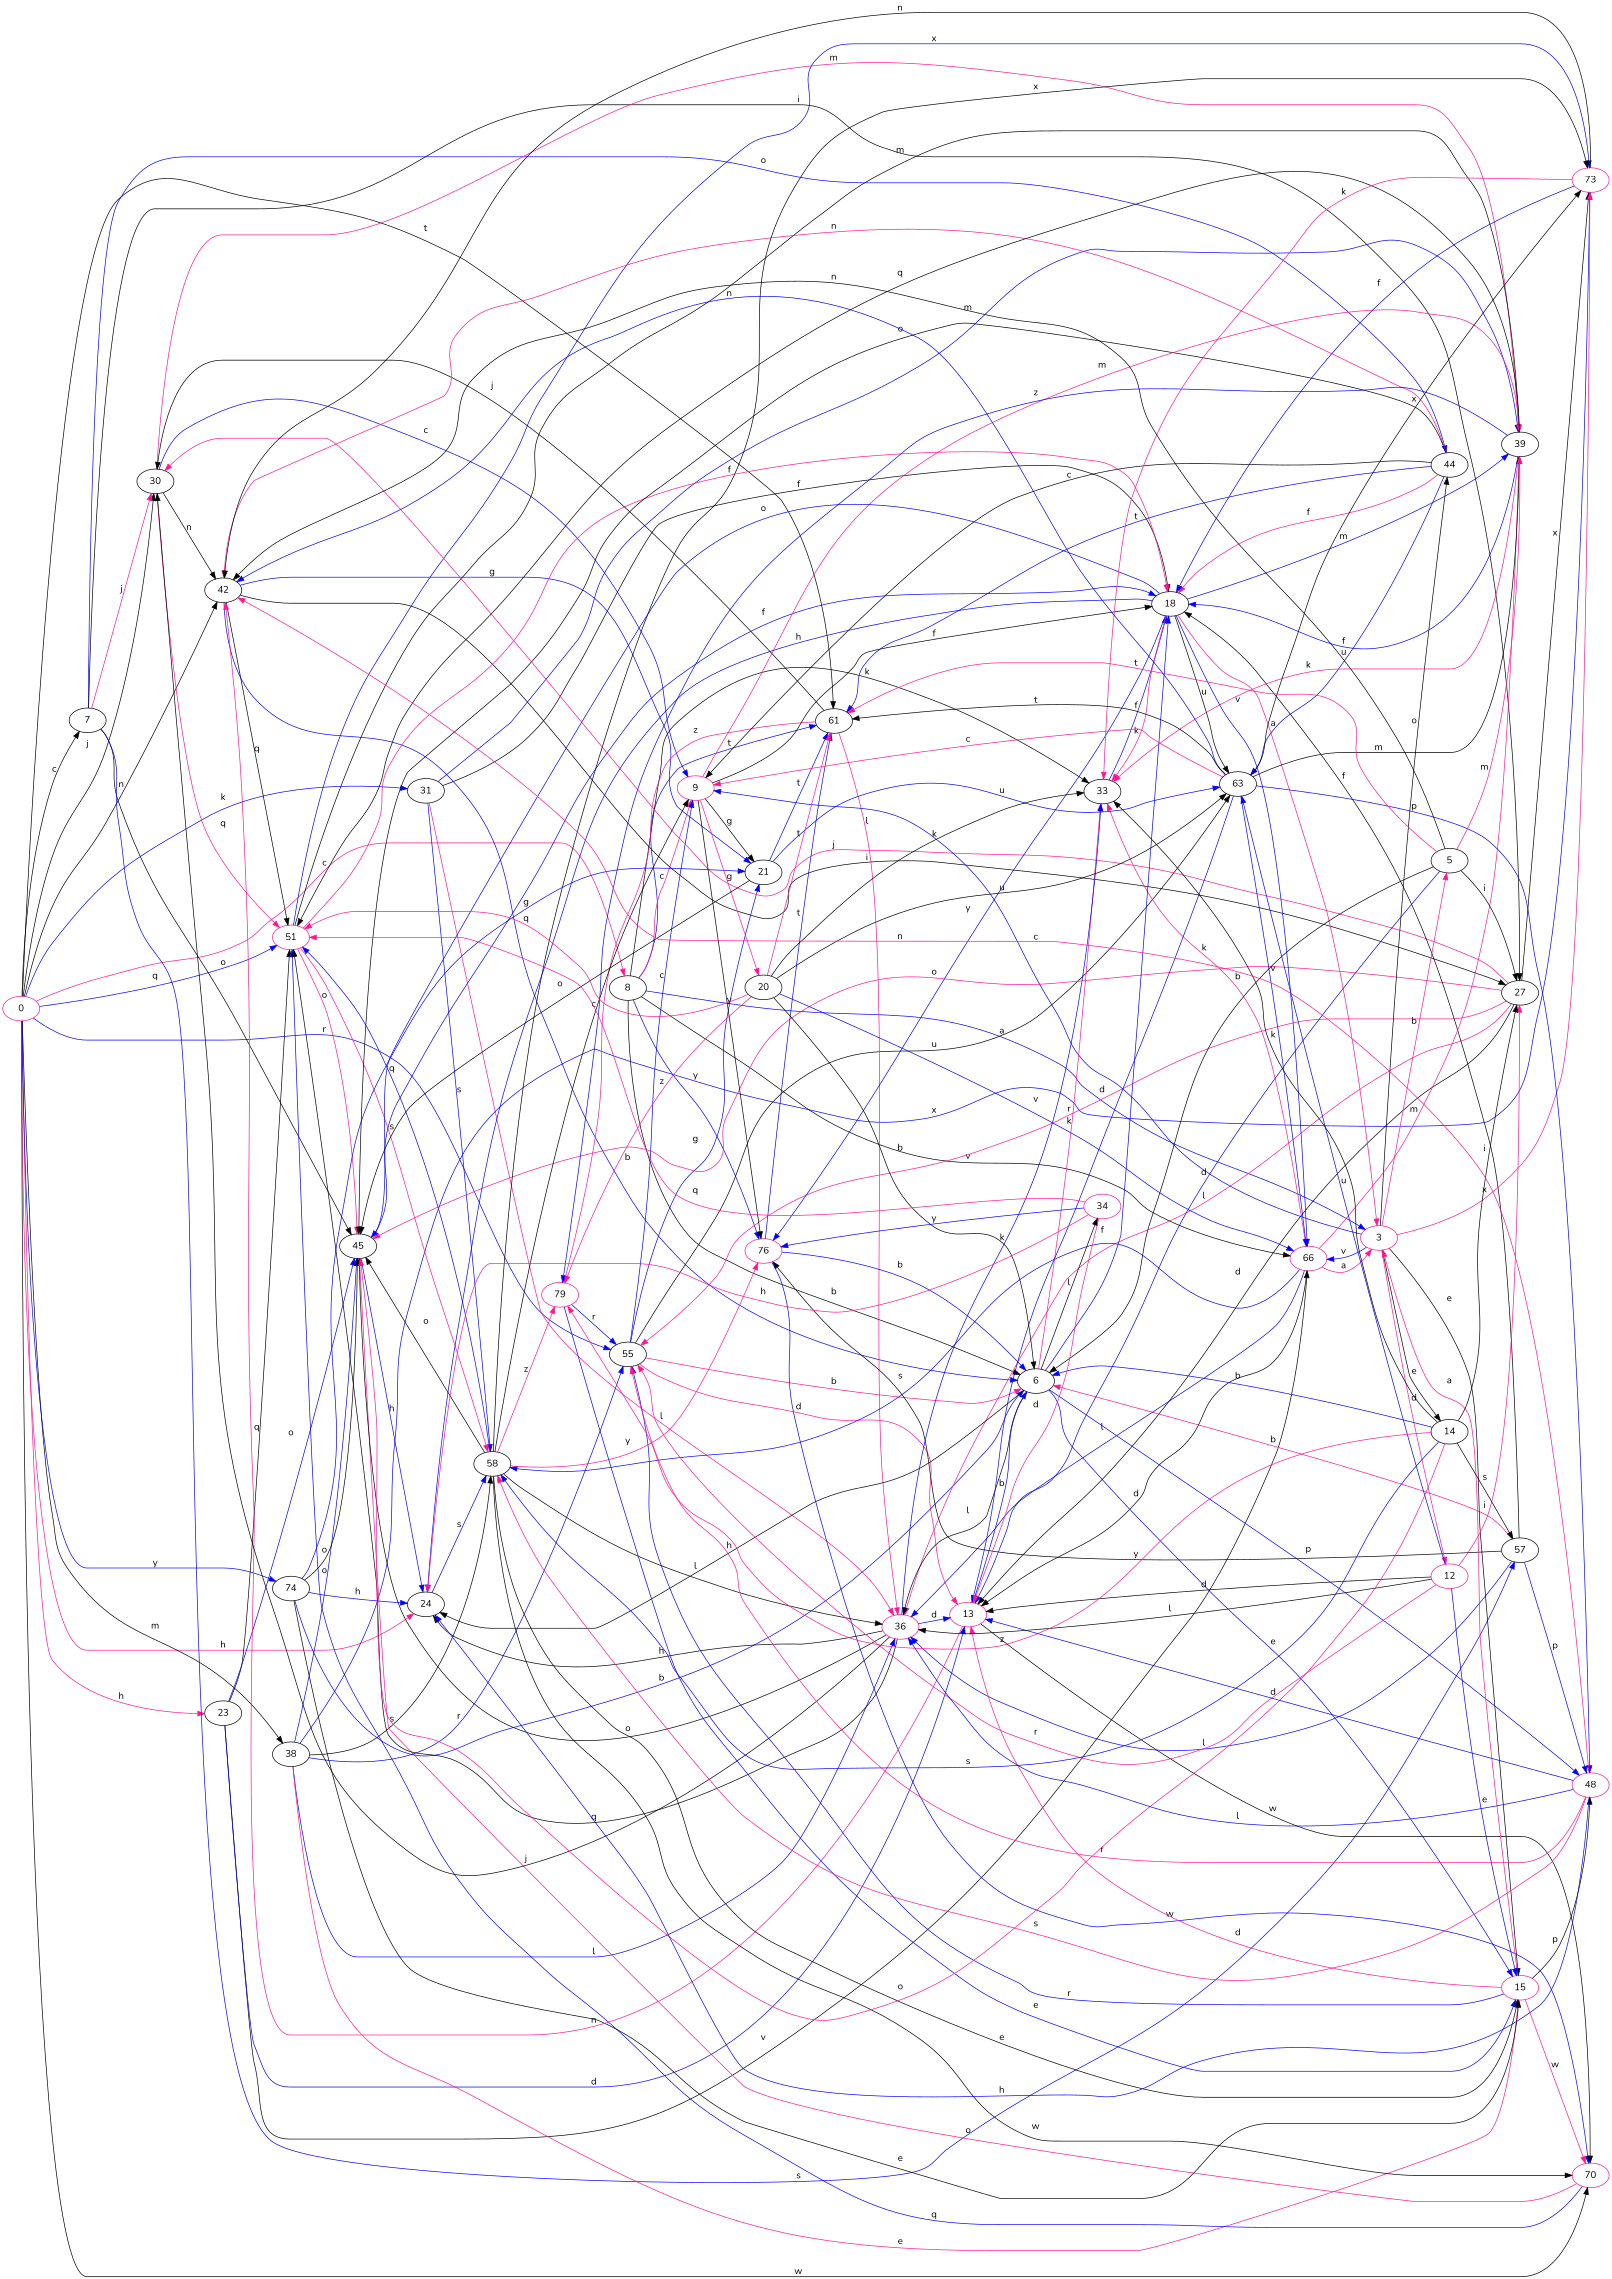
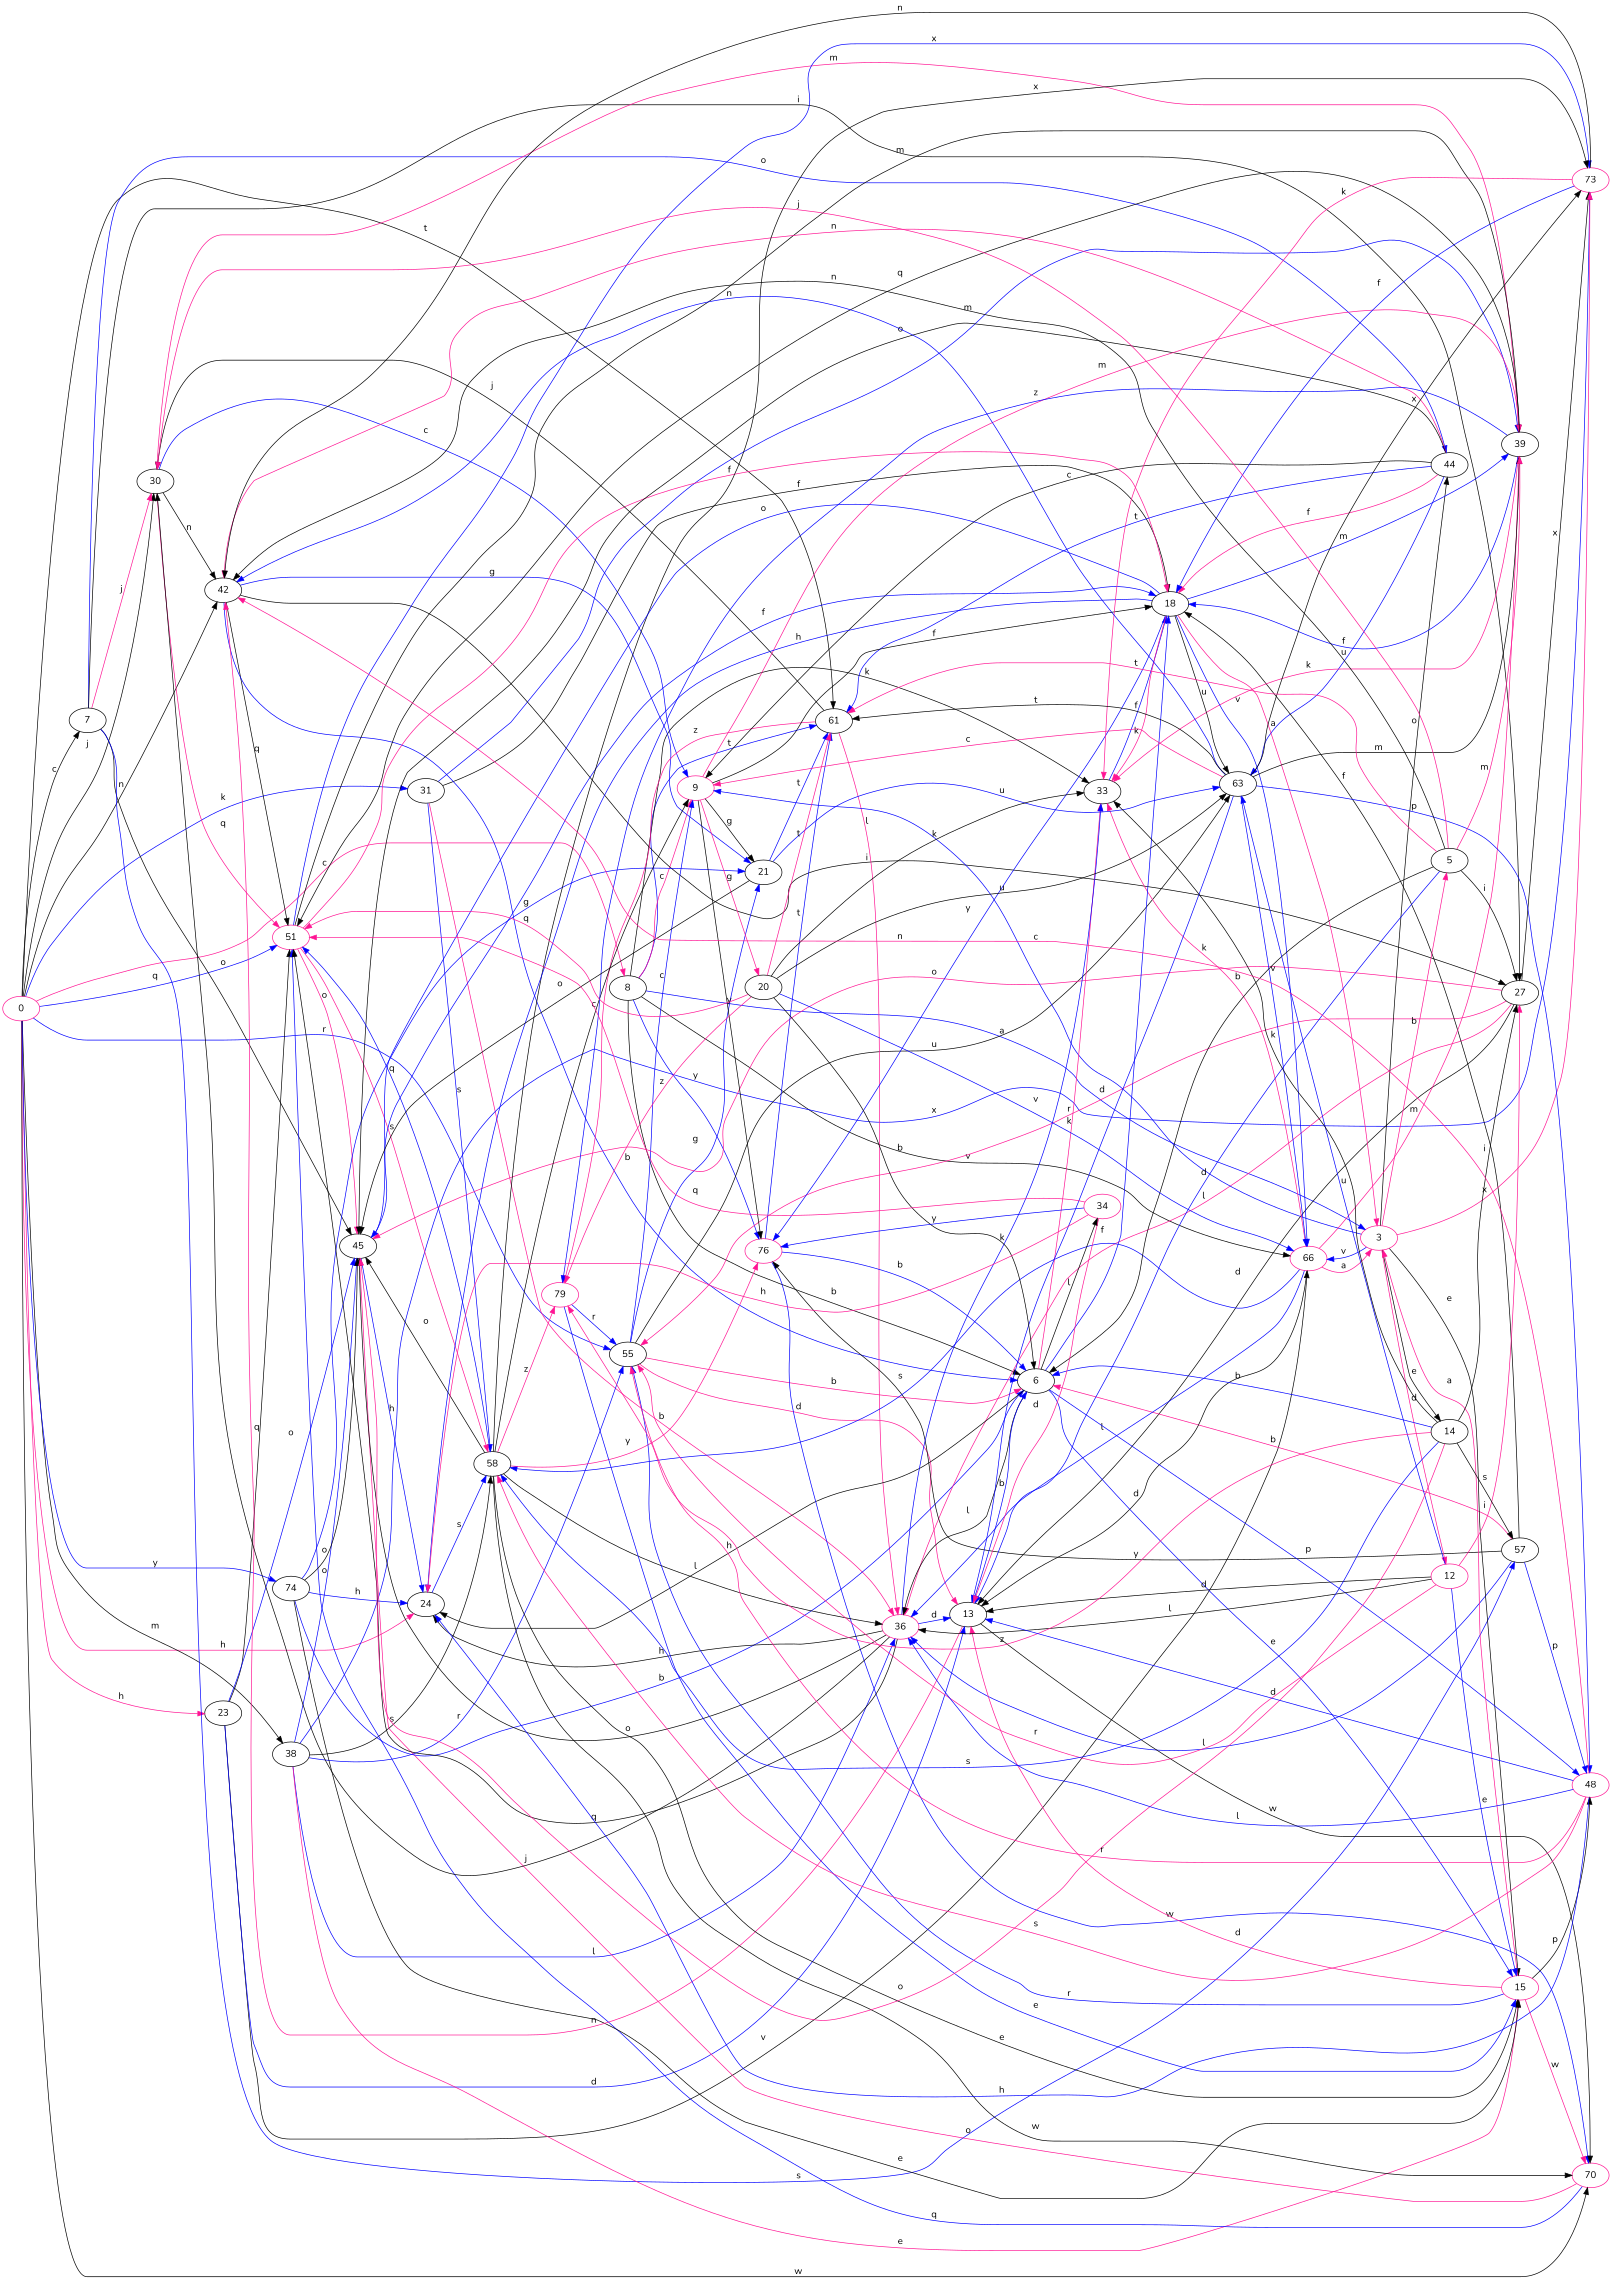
(720, 878) -> (886, 226)
(662, 1416) -> (662, 1416)
(968, 1615) -> (968, 1615)
